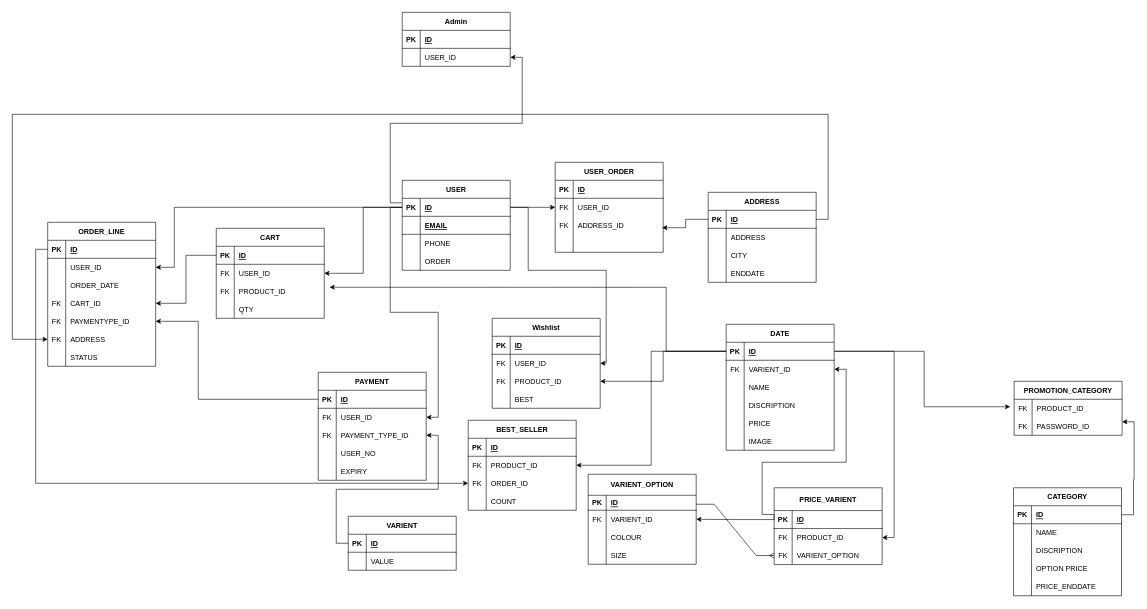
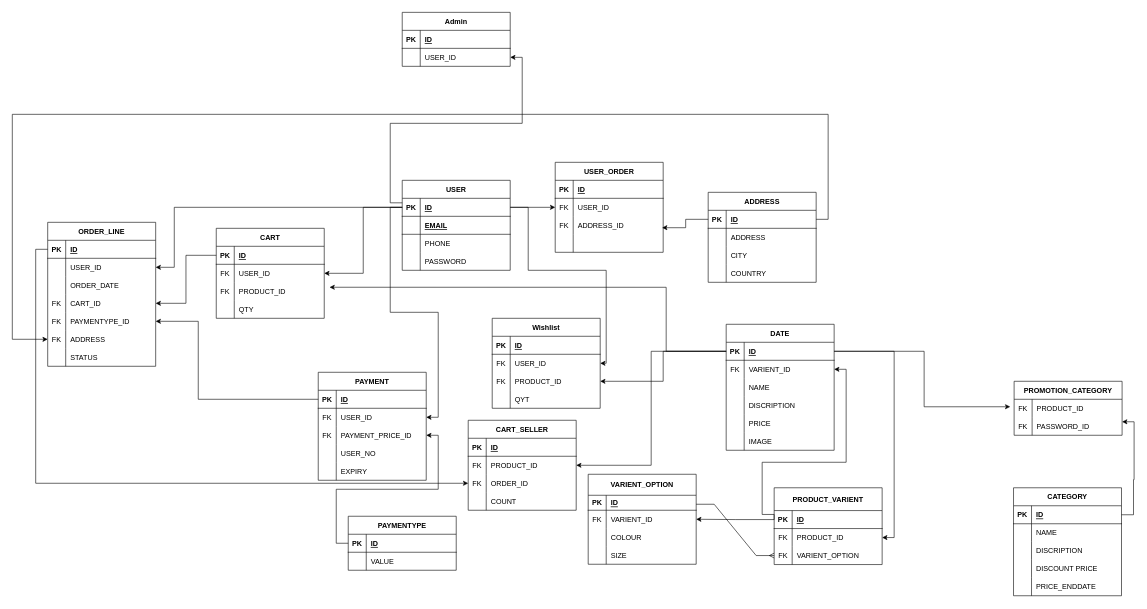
(435, 262) -> (441, 262)
(745, 274) -> (745, 274)
(523, 400) -> (521, 400)
(522, 430) -> (522, 430)
(371, 436) -> (373, 436)
(828, 500) -> (828, 500)
(402, 526) -> (402, 526)
(1059, 569) -> (1063, 569)
